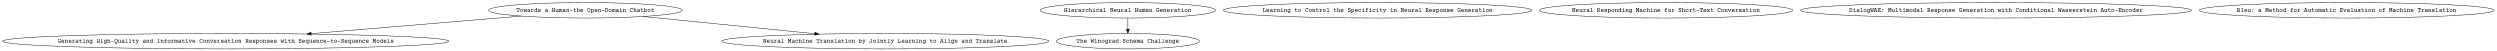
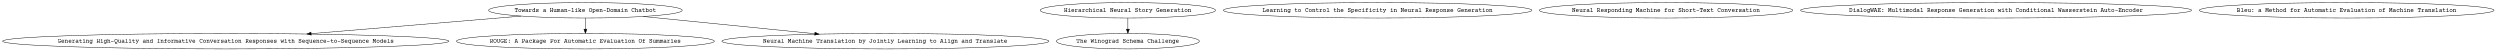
(585, 10) -> (585, 10)
(1128, 10) -> (1128, 10)
none -> (585, 41)
